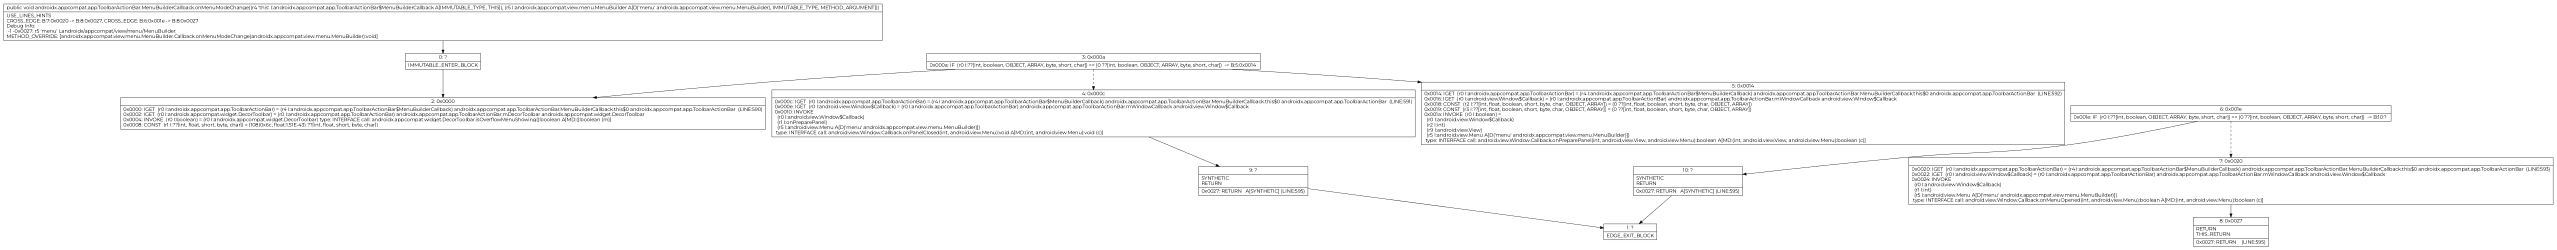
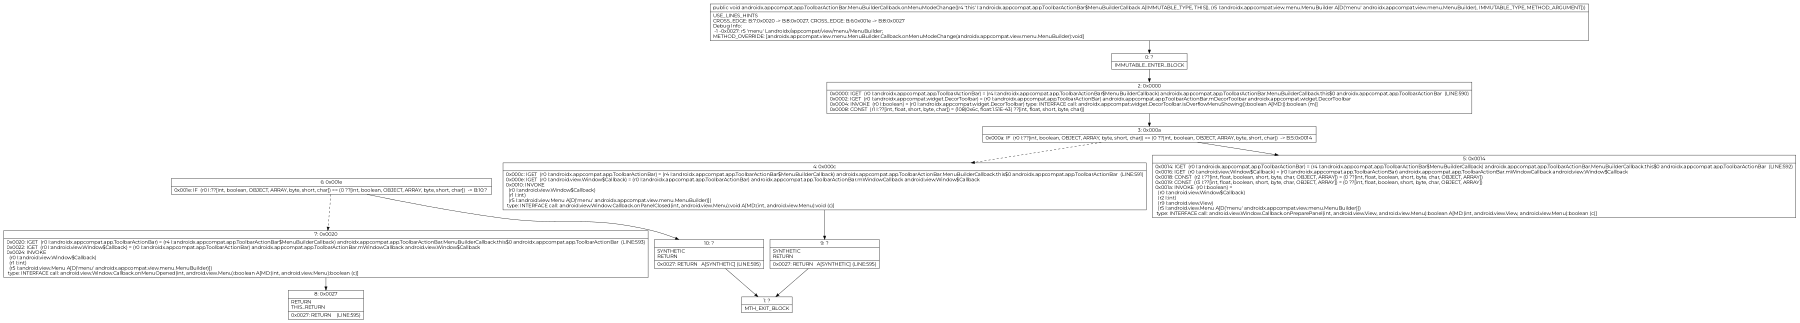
(776, 81) -> (1149, 118)
(801, 122) -> (516, 195)
(1630, 236) -> (767, 309)
